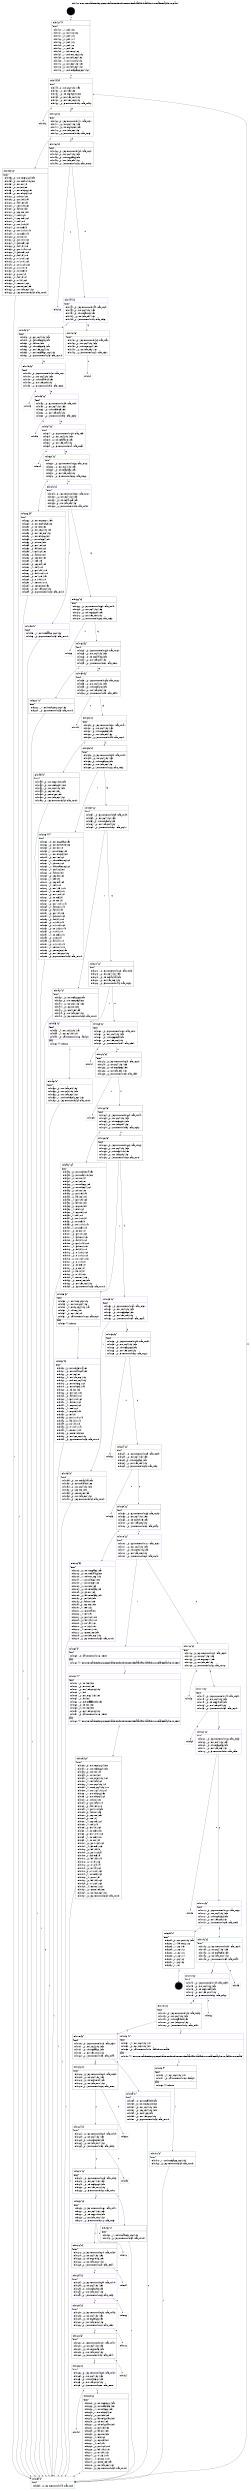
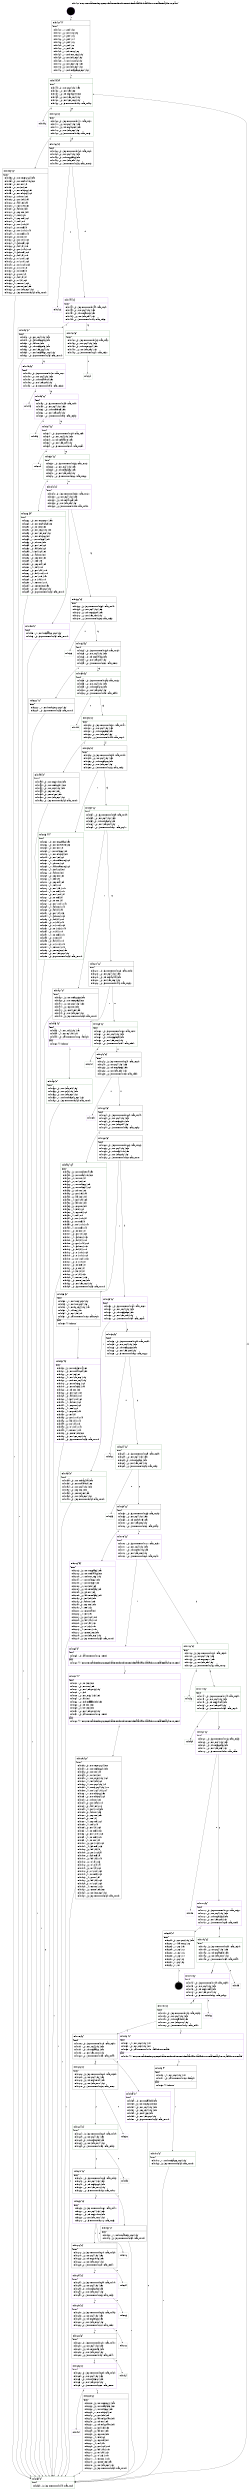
(120, 1133) -> none
